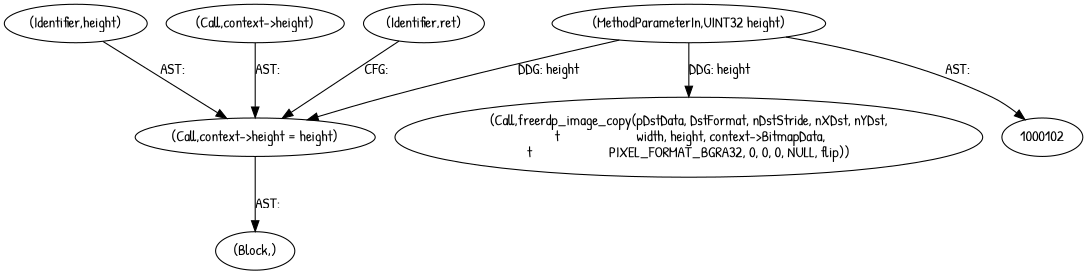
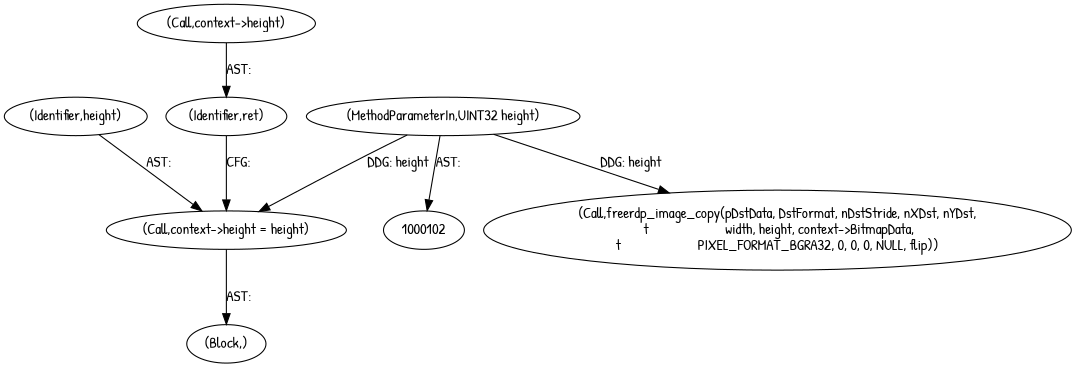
(255, 75) -> (226, 65)
